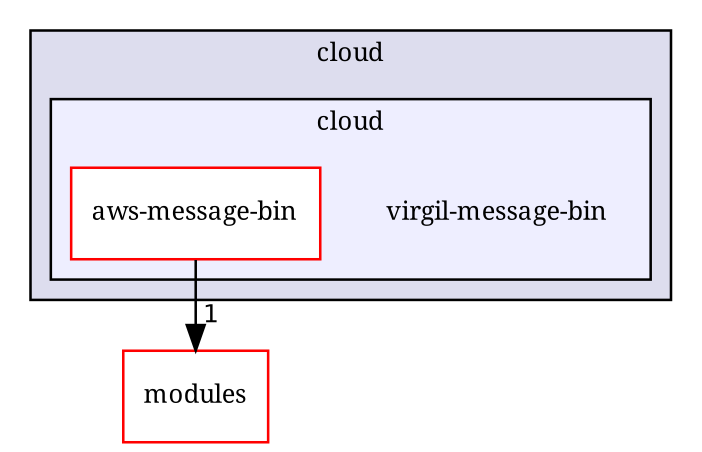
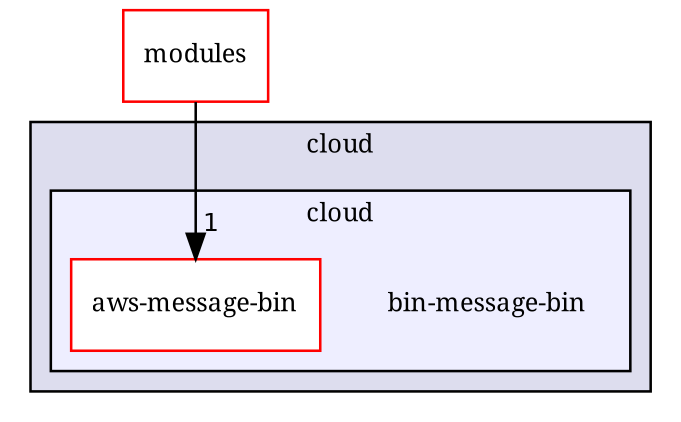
(498, 214) -> (488, 305)
(196, 293) -> (196, 168)
